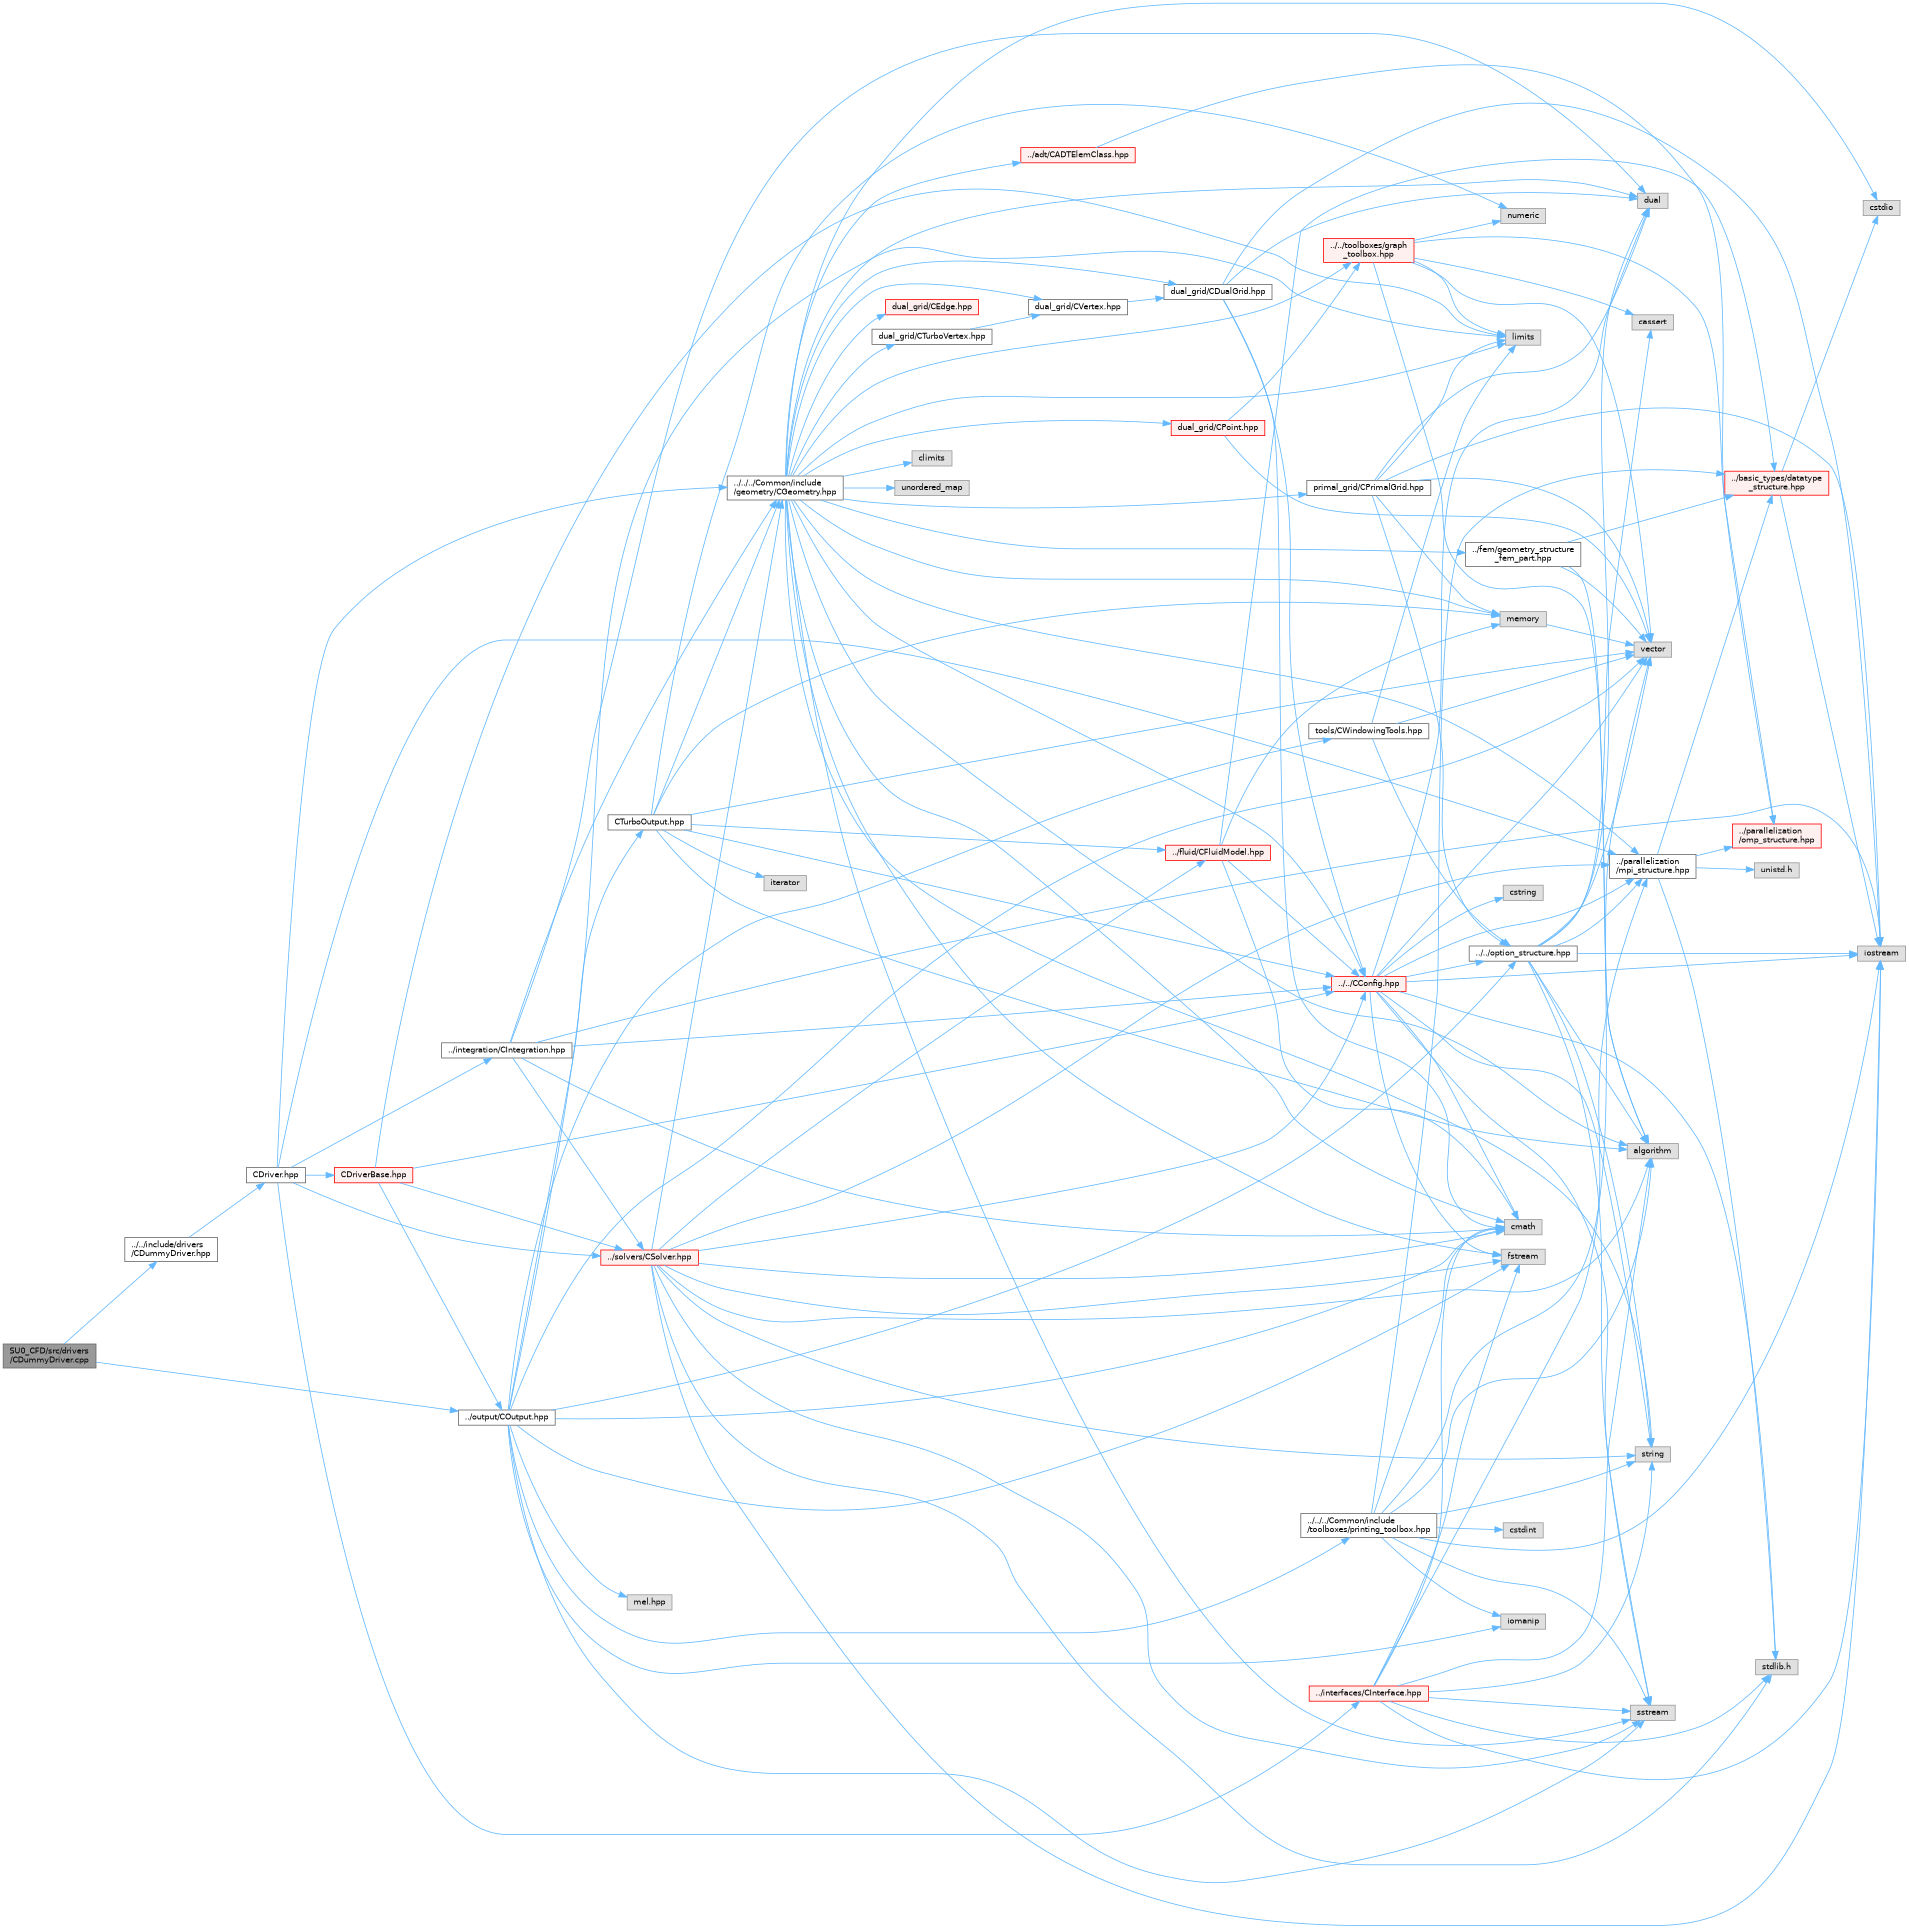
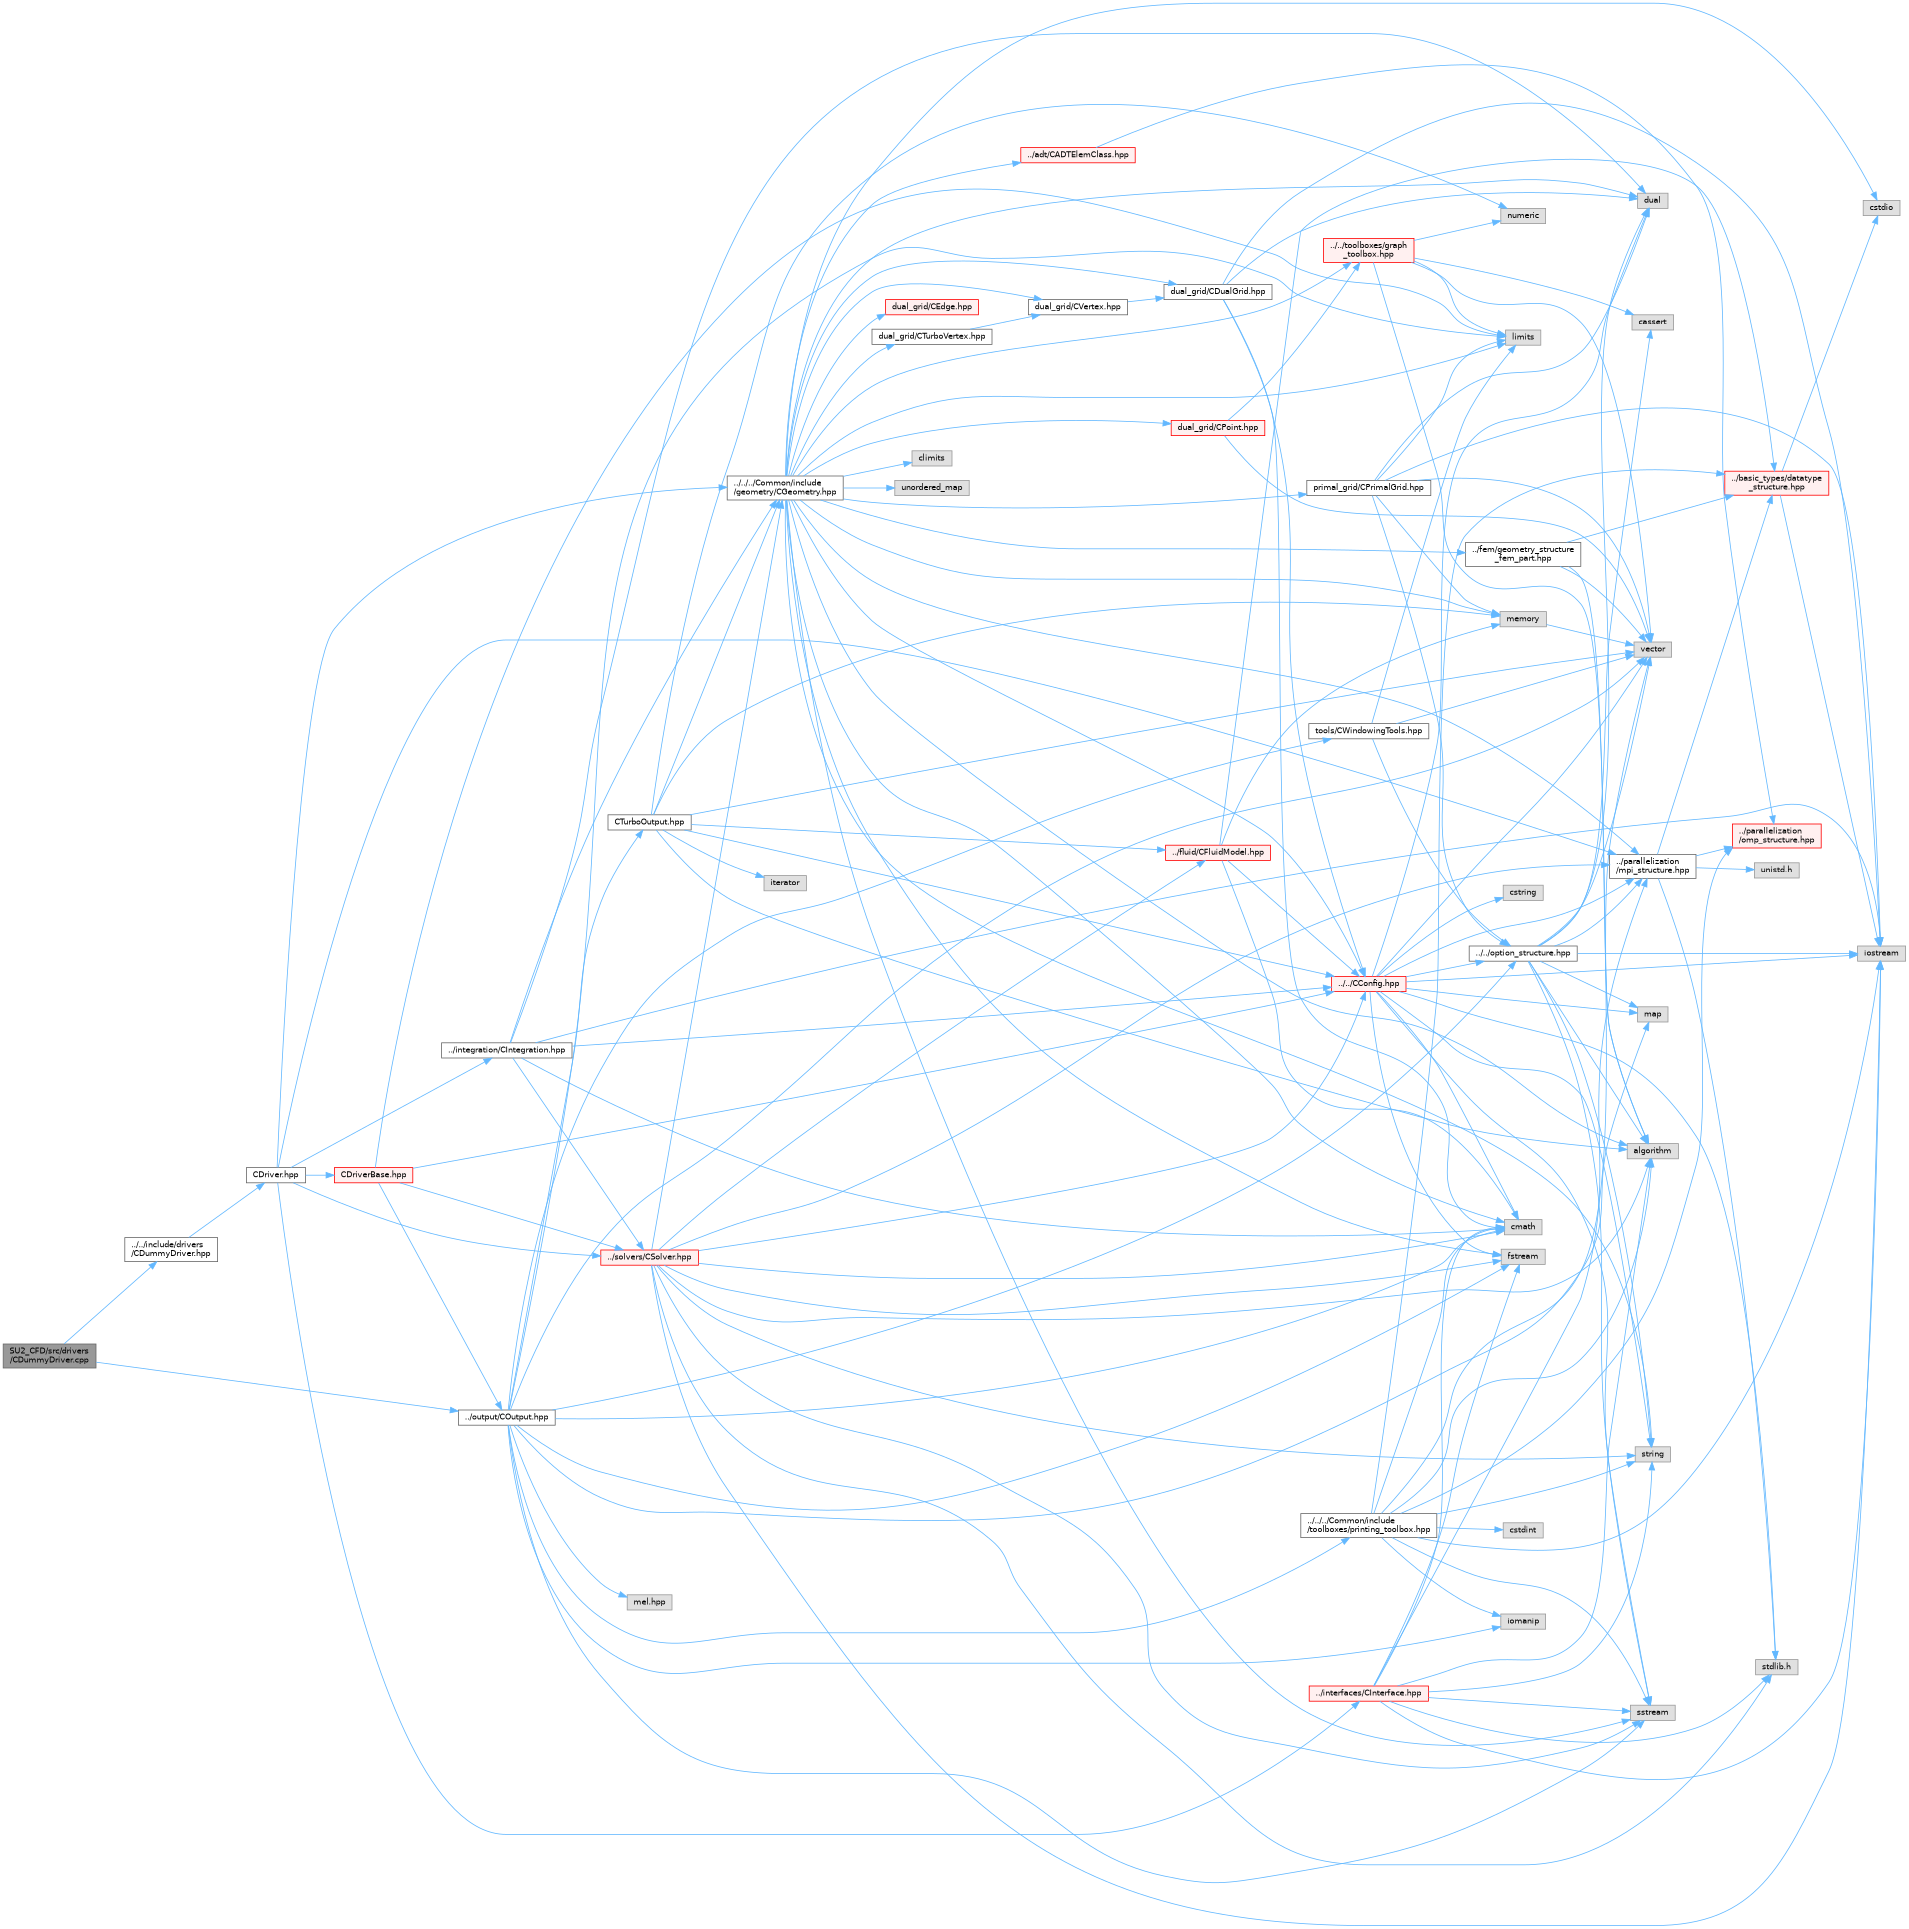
(1718, 391) -> (1674, 1243)
none -> (1653, 1014)
(50, 1356) -> (50, 1356)
